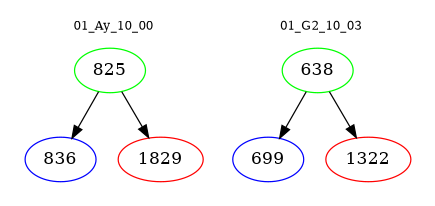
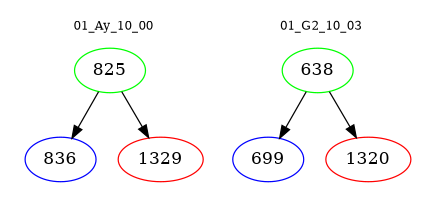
(161, 159) -> (161, 159)
(368, 159) -> (368, 159)
